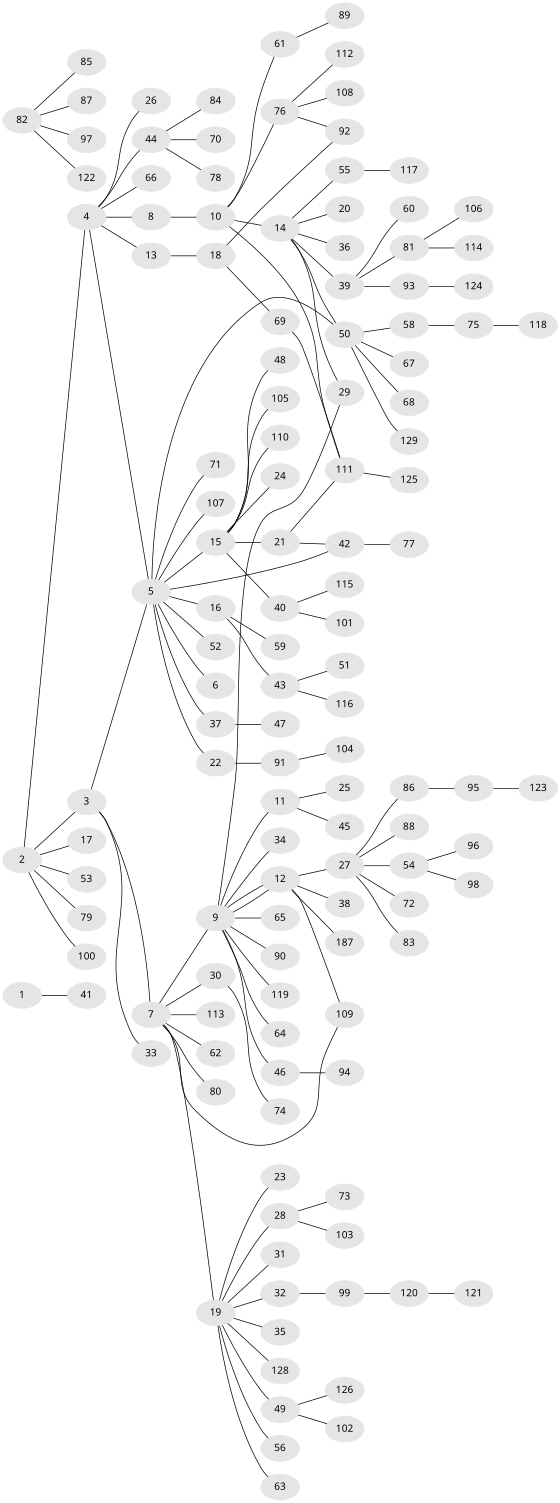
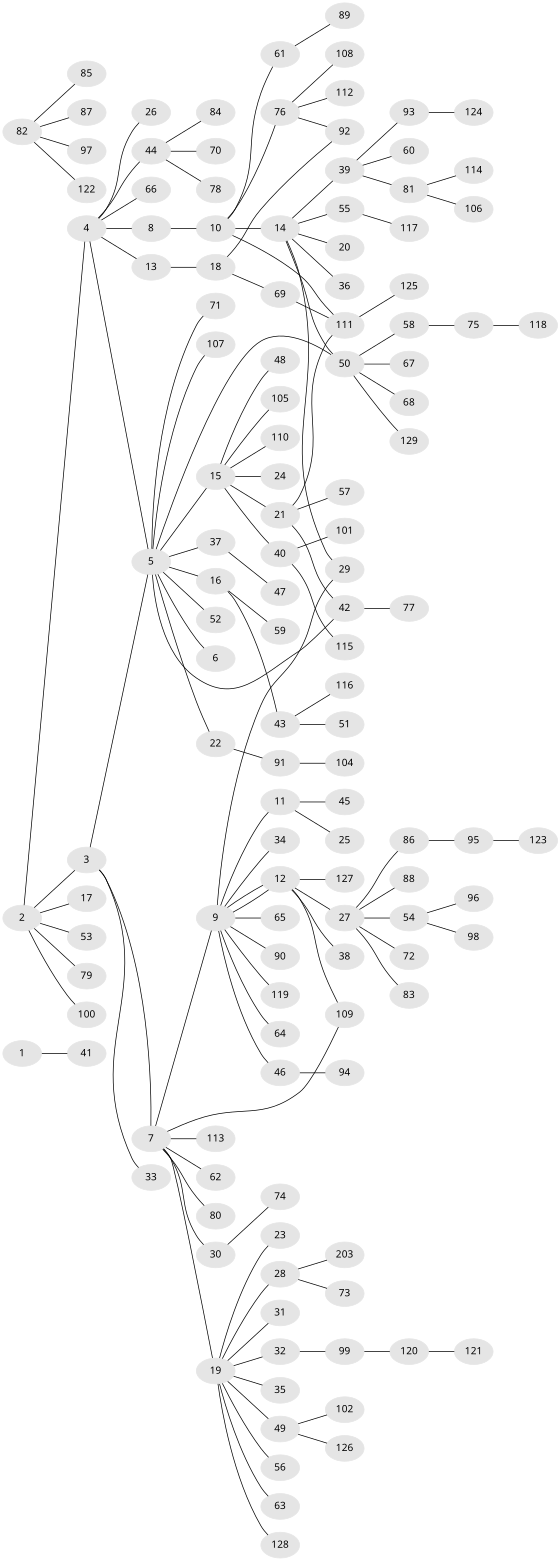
none -> (345, 492)
(345, 943) -> (345, 879)
(345, 1236) -> (345, 1255)
